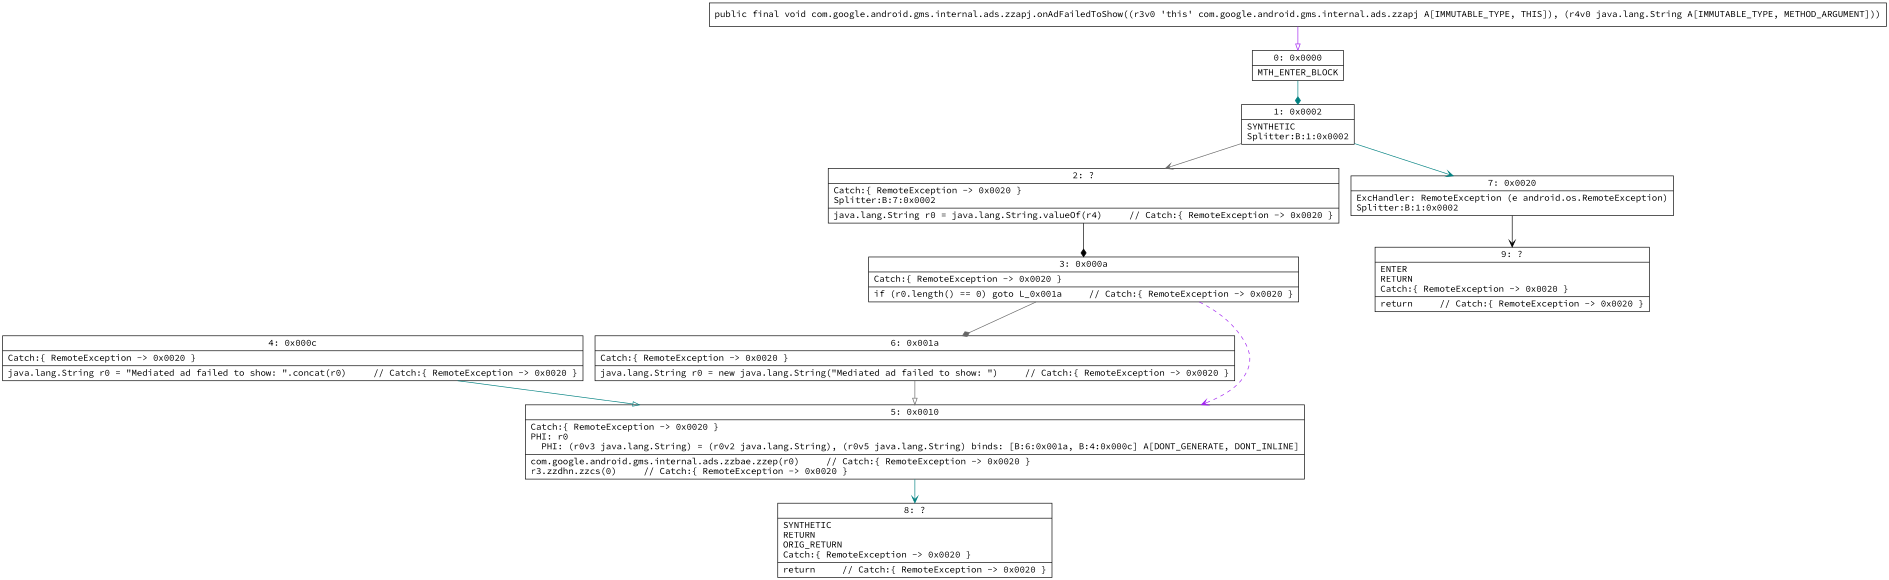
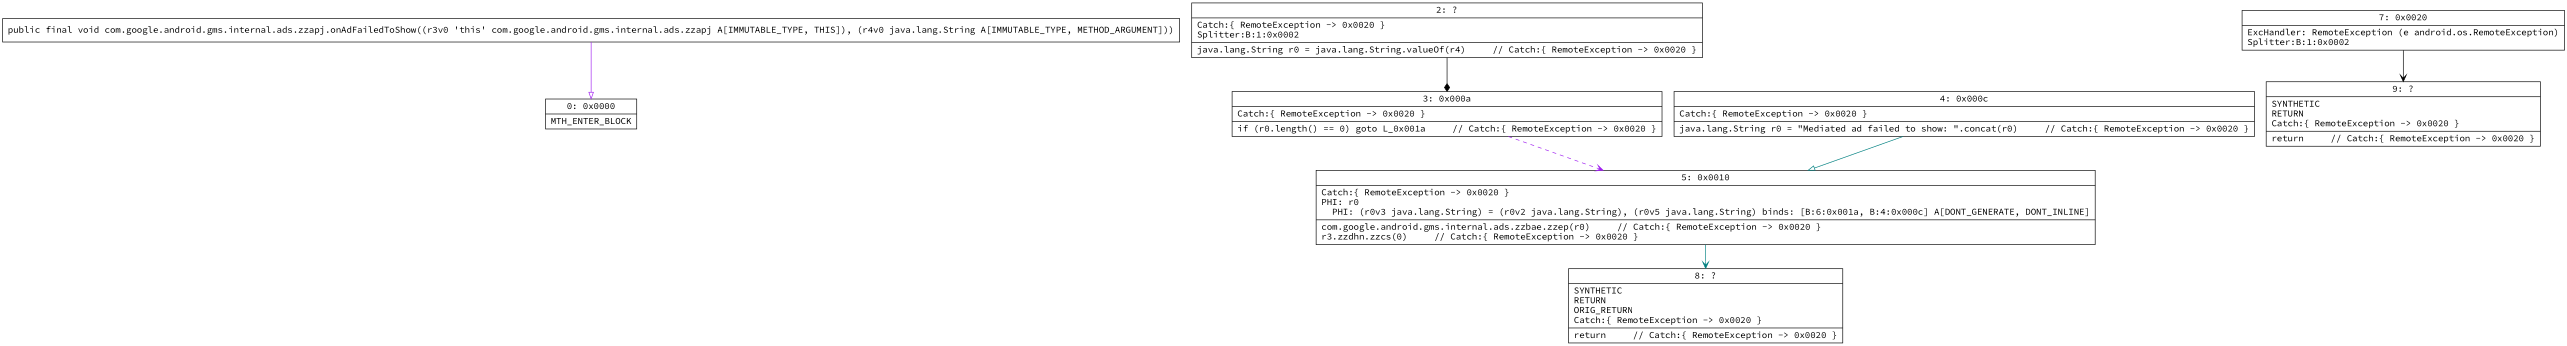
(1298, 124) -> none
(885, 200) -> (1248, 35)
(1394, 269) -> (2296, 104)
(915, 358) -> none
